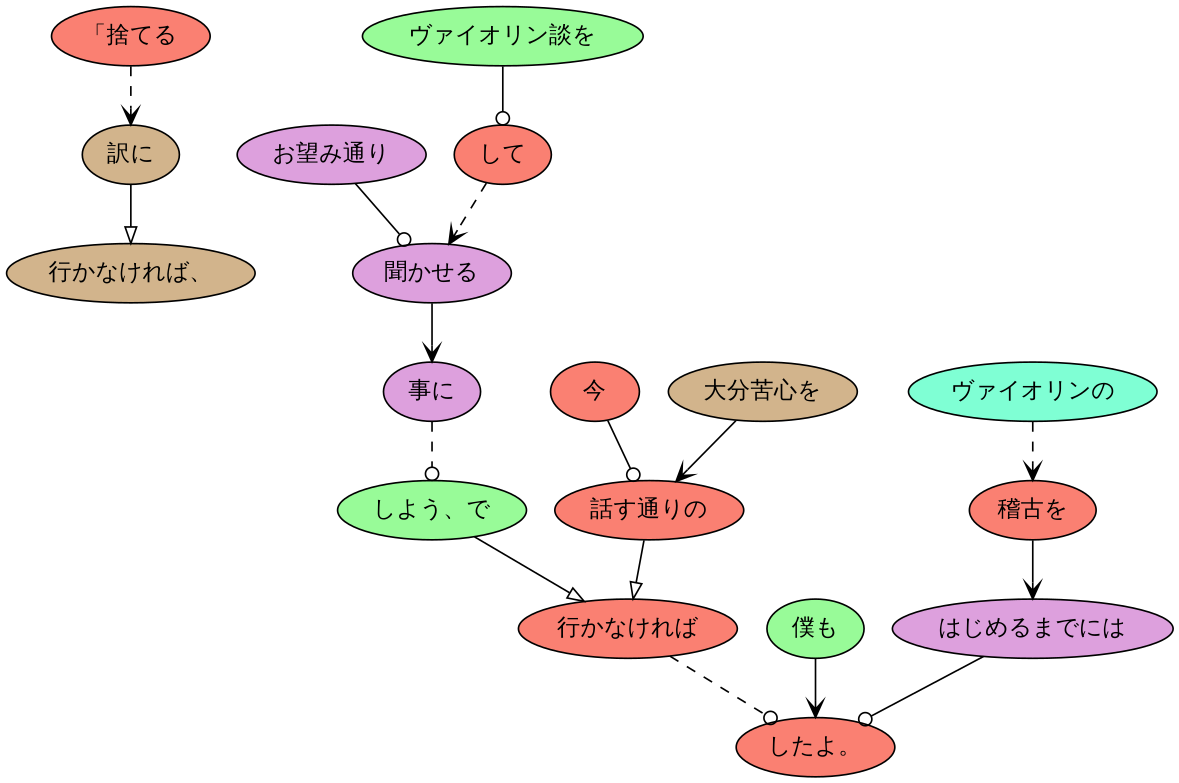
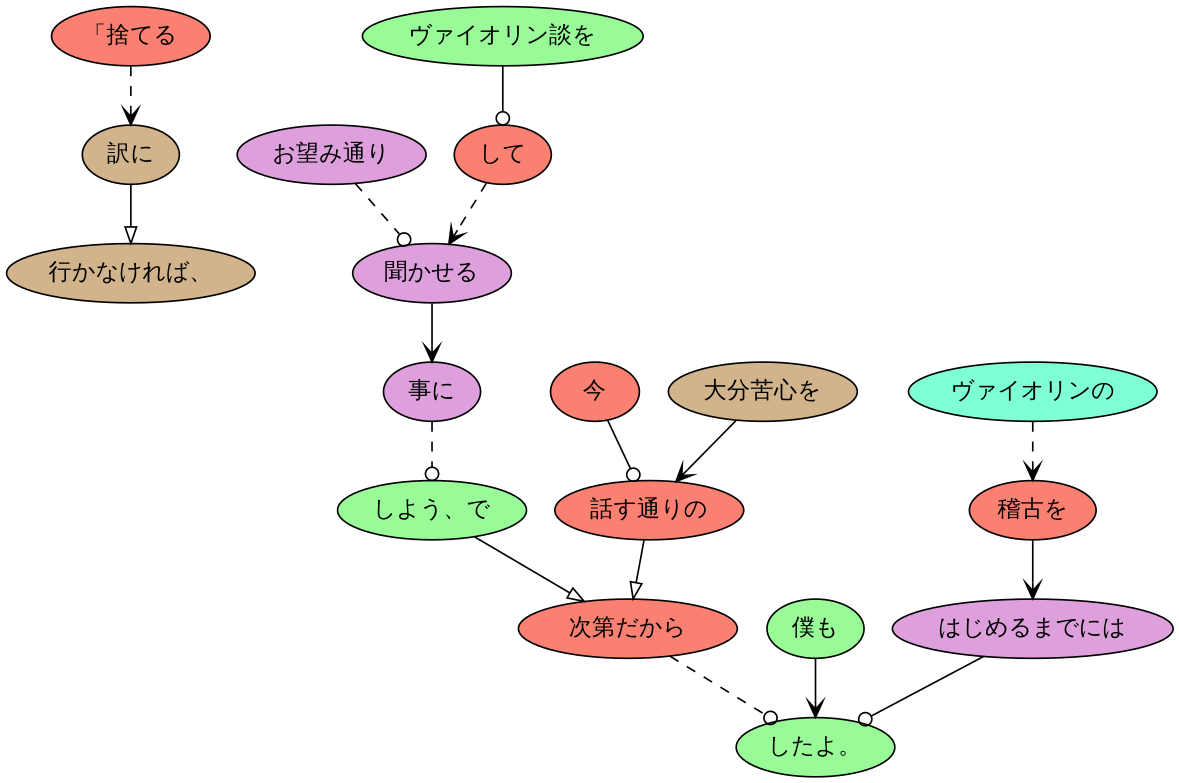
(377, 209) -> (377, 209)
(628, 629) -> (628, 629)
(816, 747) -> (816, 747)
